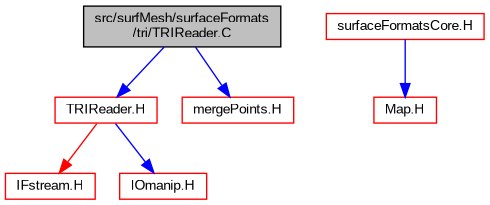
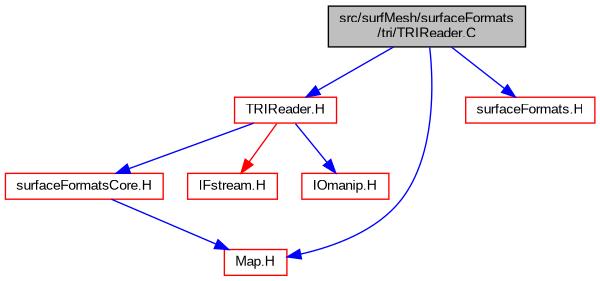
(238, 110) -> (530, 110)
none -> (191, 146)
none -> (412, 182)
